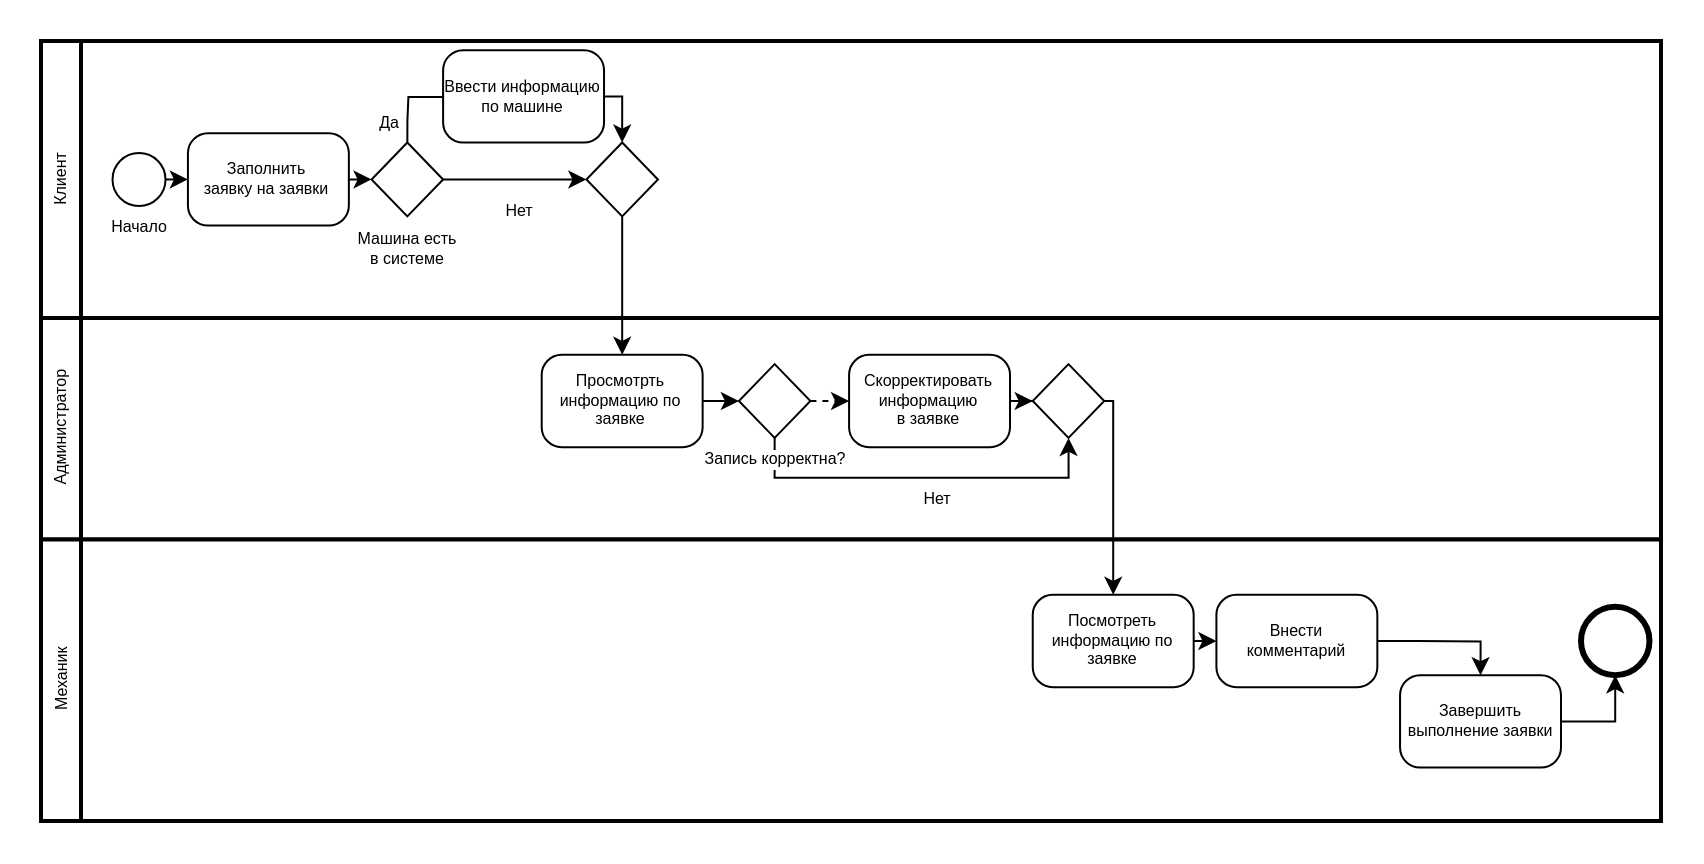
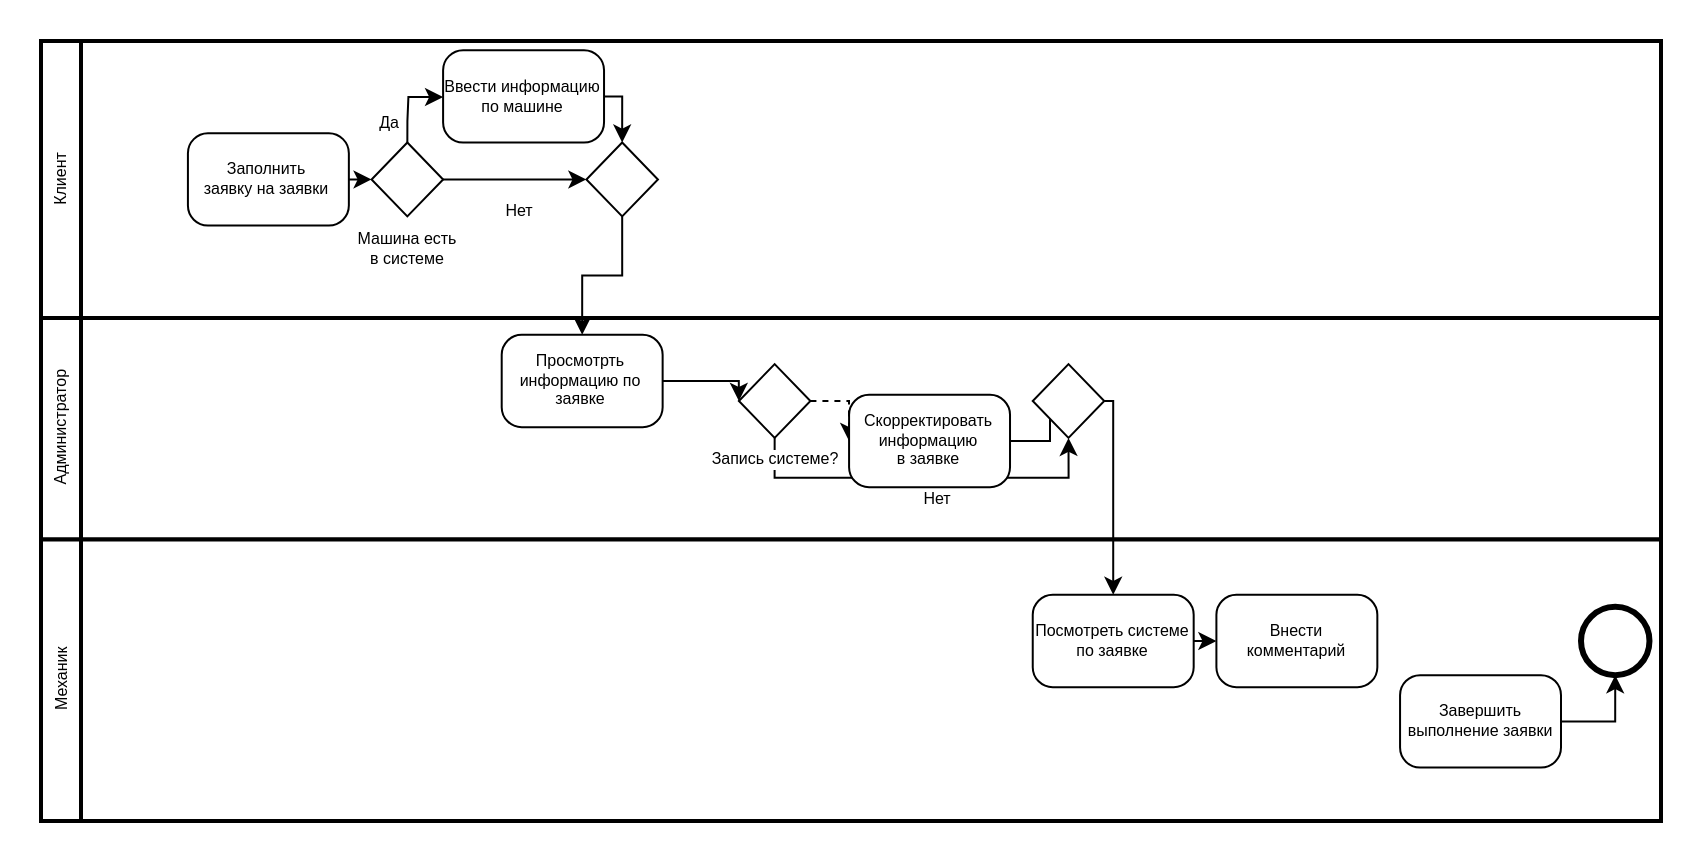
(433, 97) -> (428, 97)
(139, 179) -> none
(170, 179) -> none
(622, 401) -> (582, 381)
(930, 401) -> (930, 441)
(776, 461) -> (776, 461)
(1113, 641) -> (1113, 641)
(1439, 641) -> none
